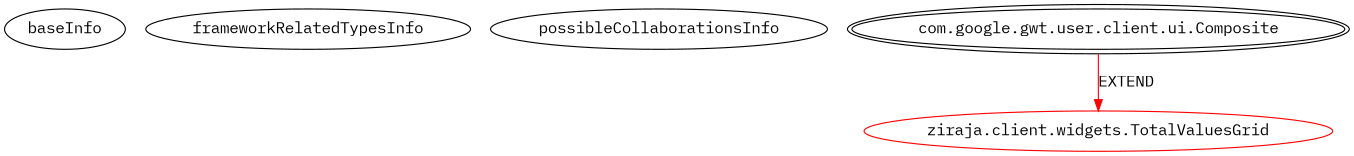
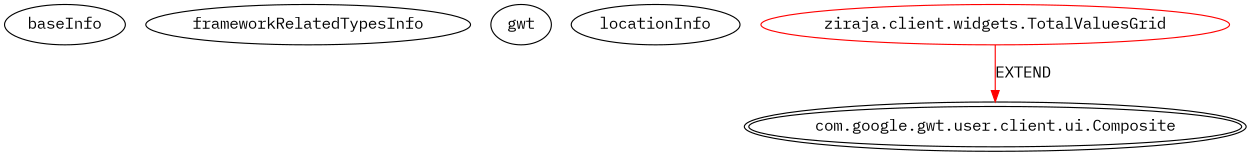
none -> (656, 25)
(659, 29) -> (521, 25)
(1098, 77) -> (995, 68)
